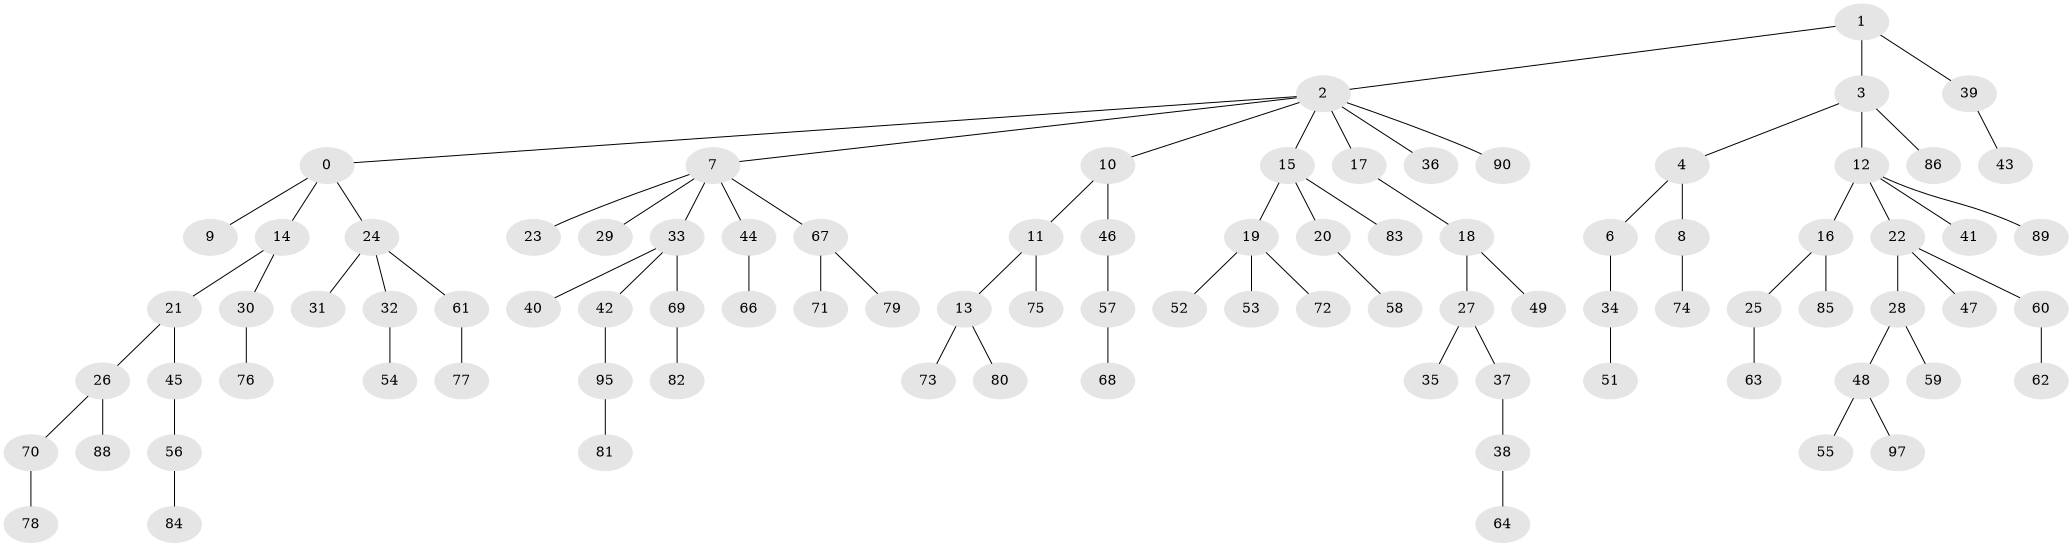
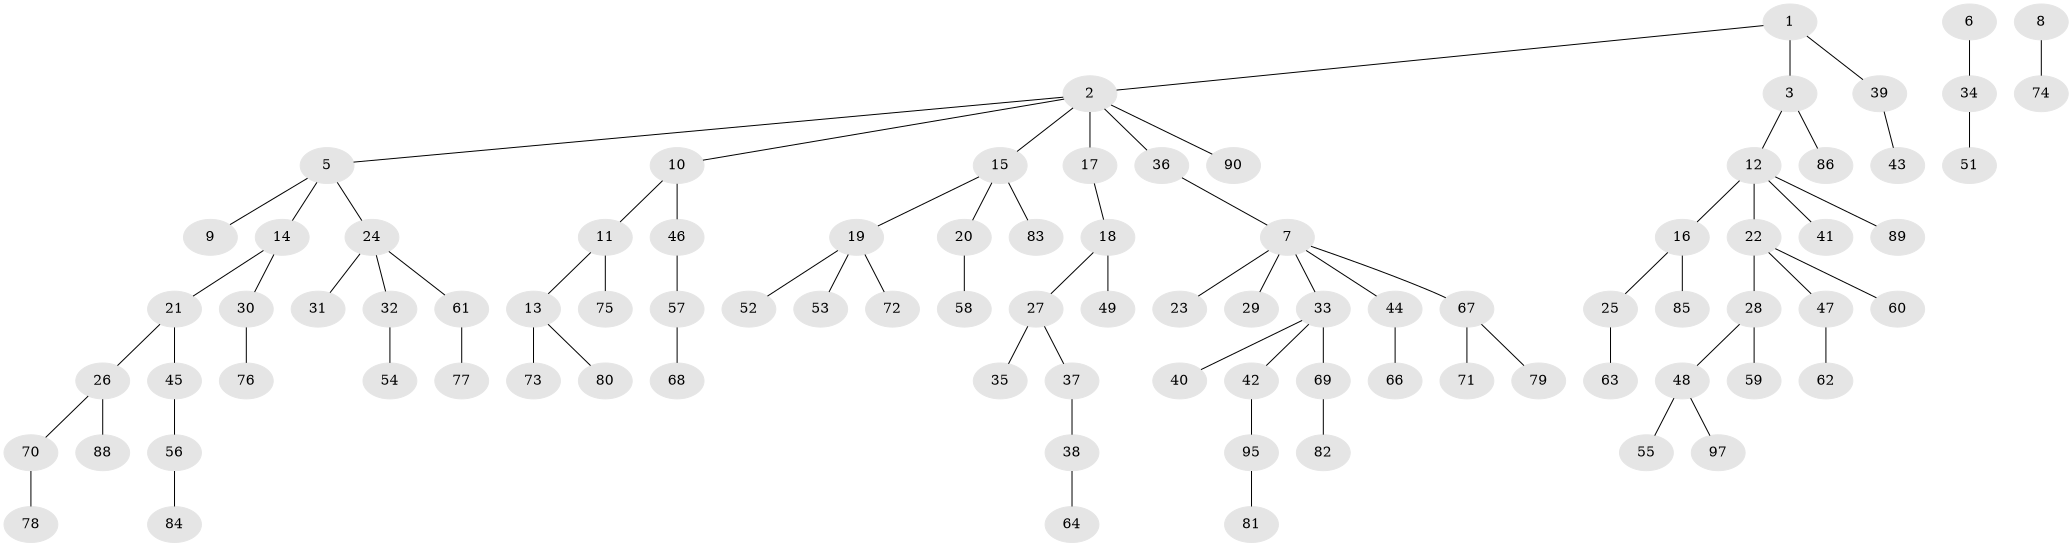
(1018, 130) -> (1225, 201)
(327, 166) -> (327, 166)
(1682, 166) -> none
(2041, 345) -> (1826, 345)
